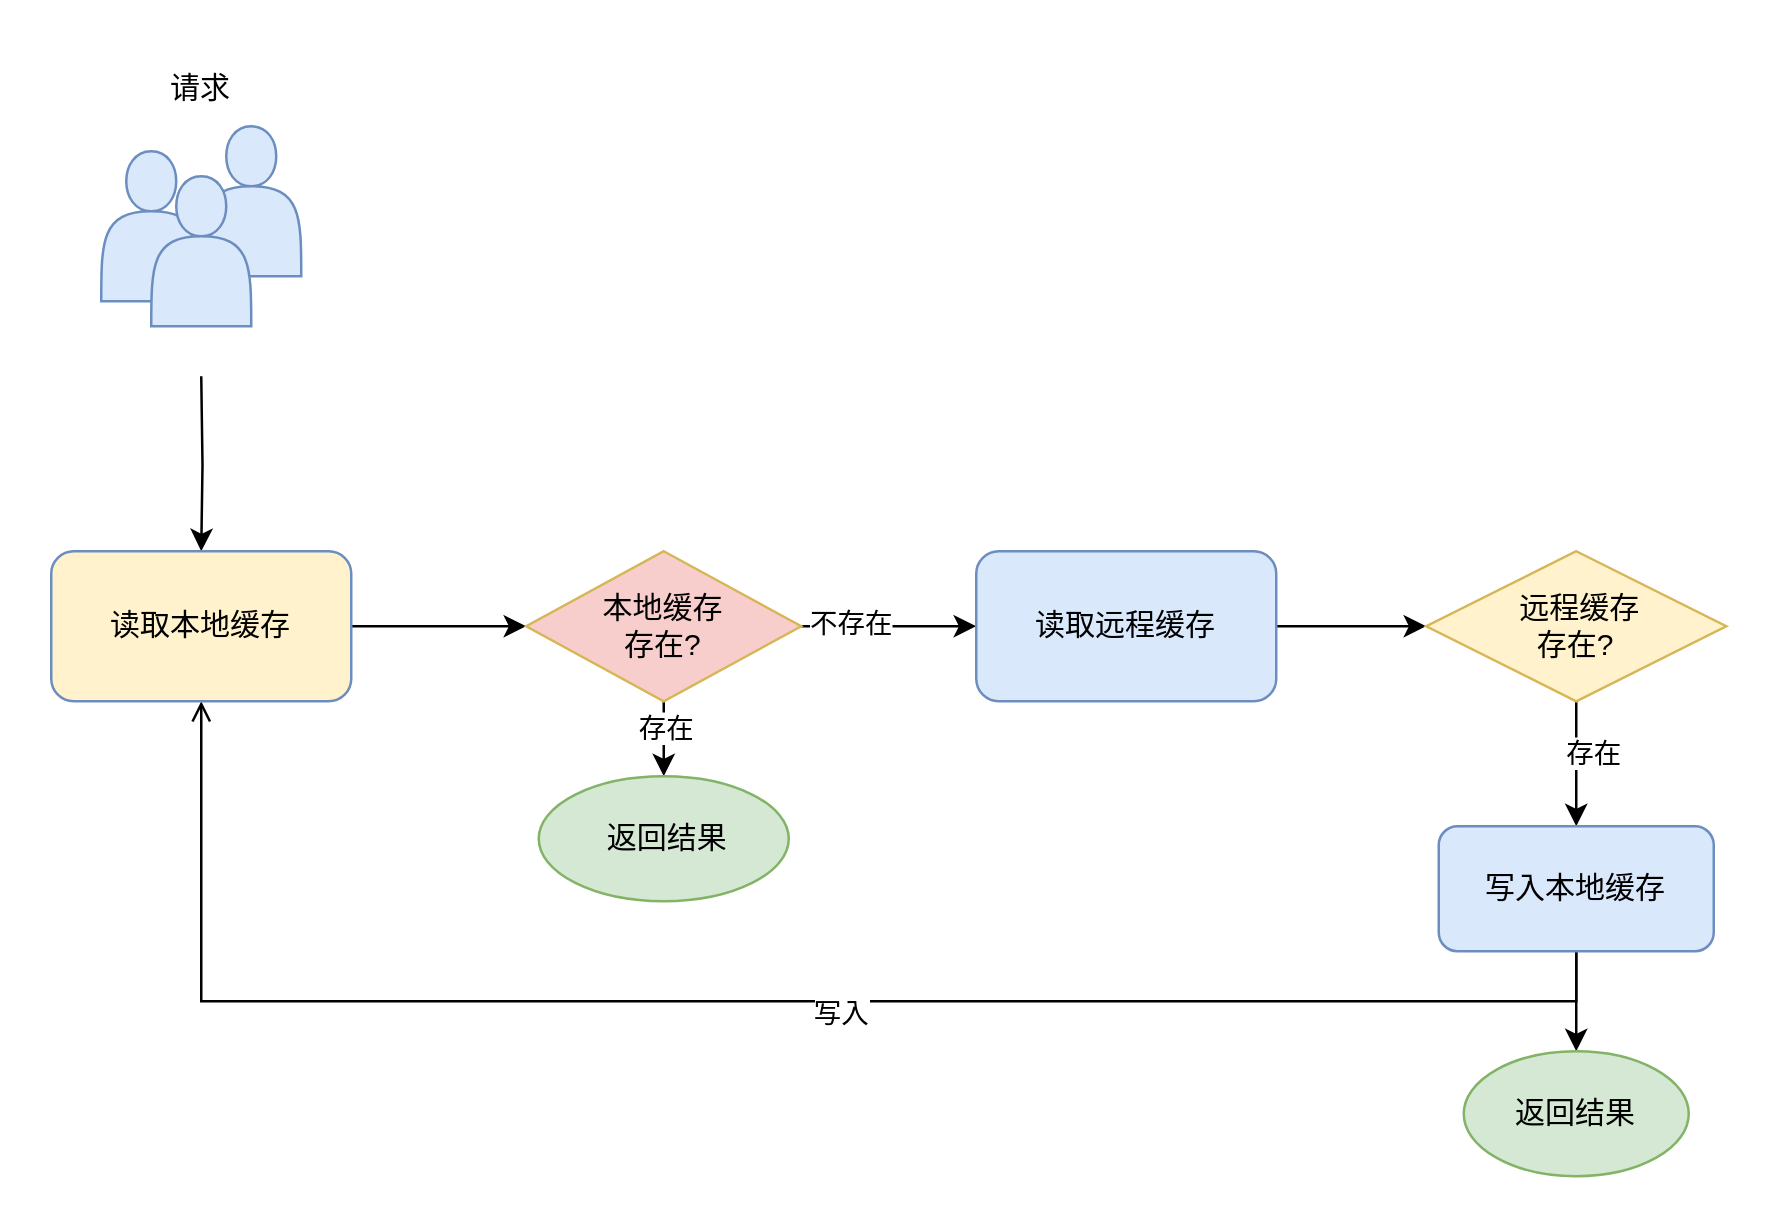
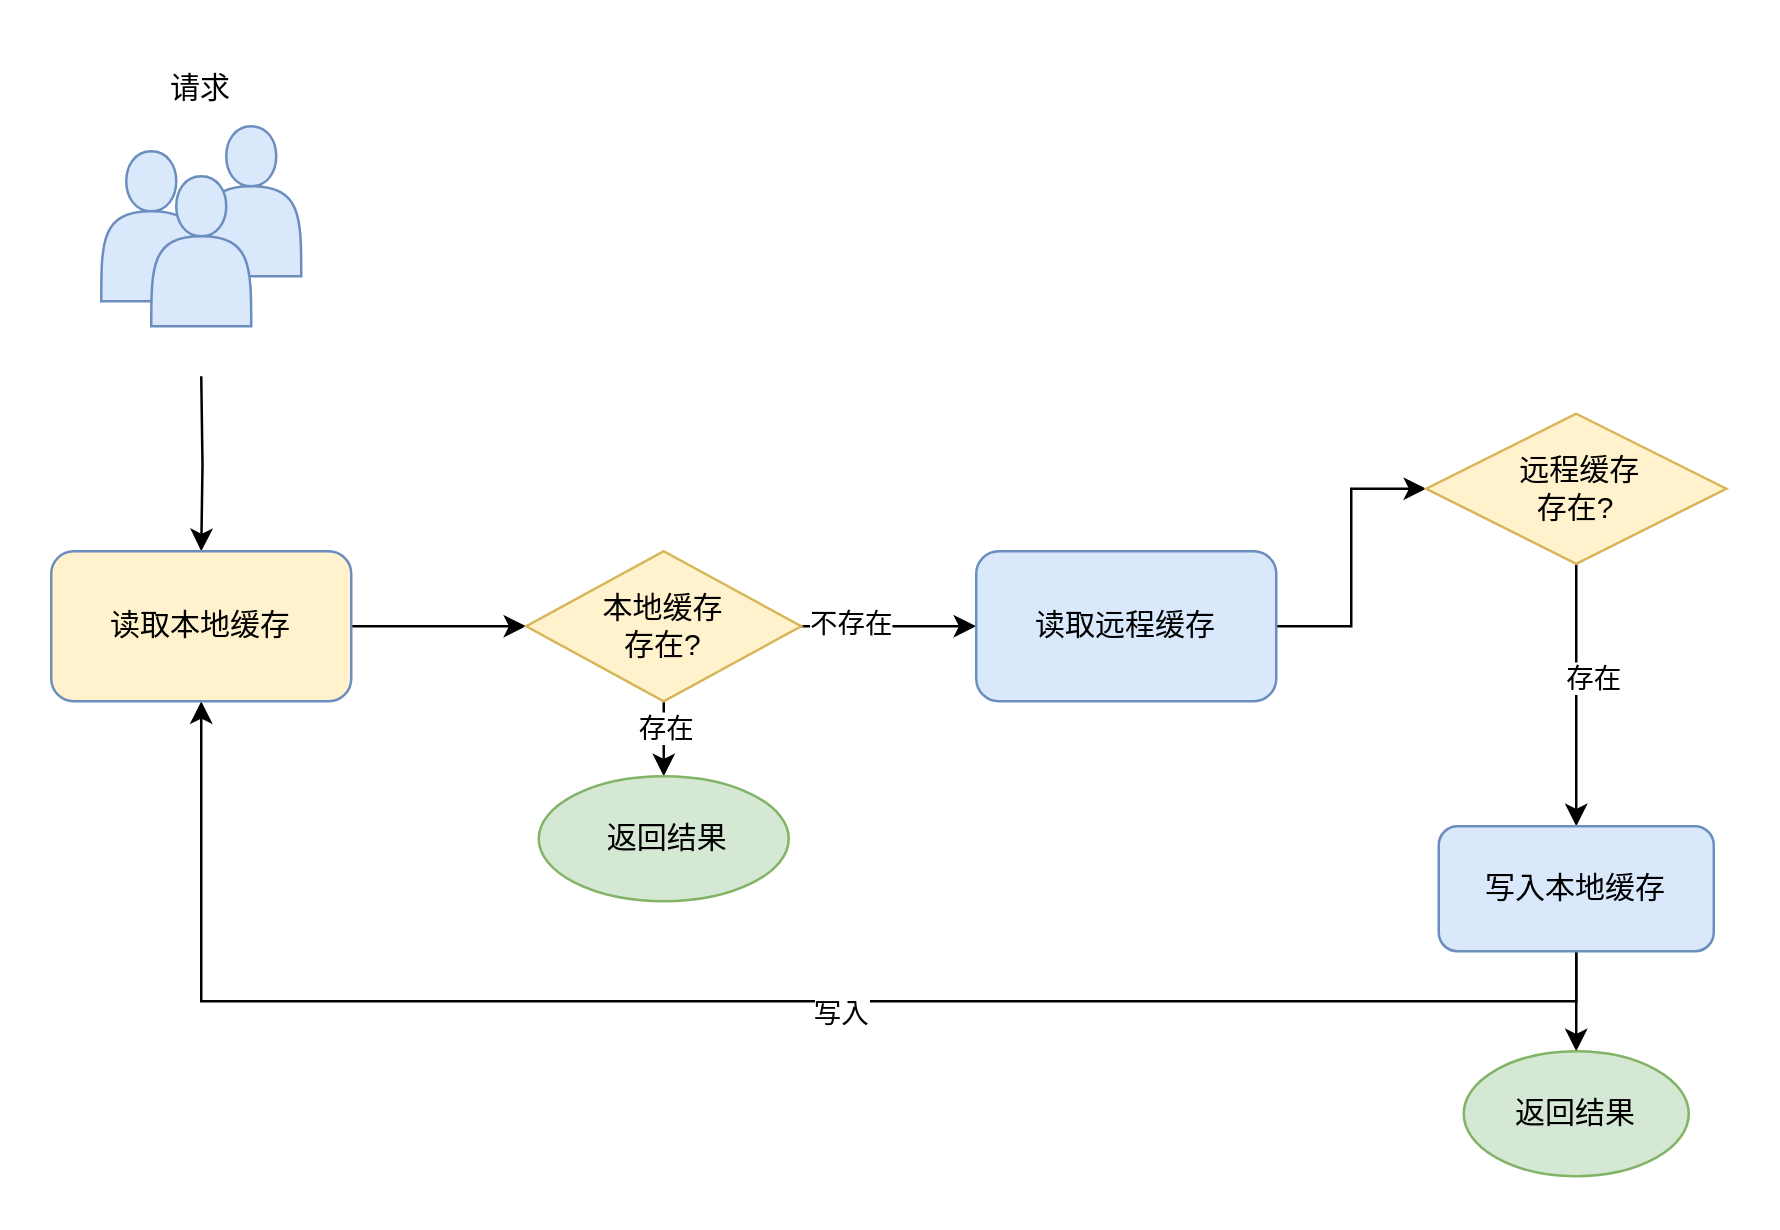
(664, 626) -> (664, 626)
(1576, 626) -> (1576, 489)
(201, 715) -> (201, 719)
